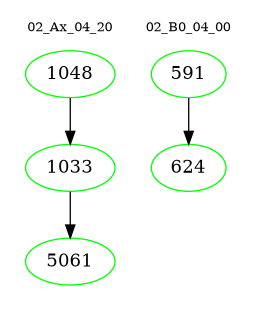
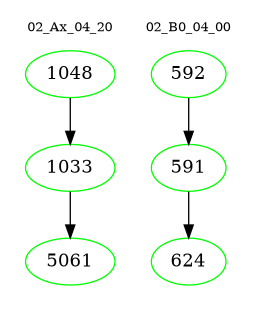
none -> (189, 74)
